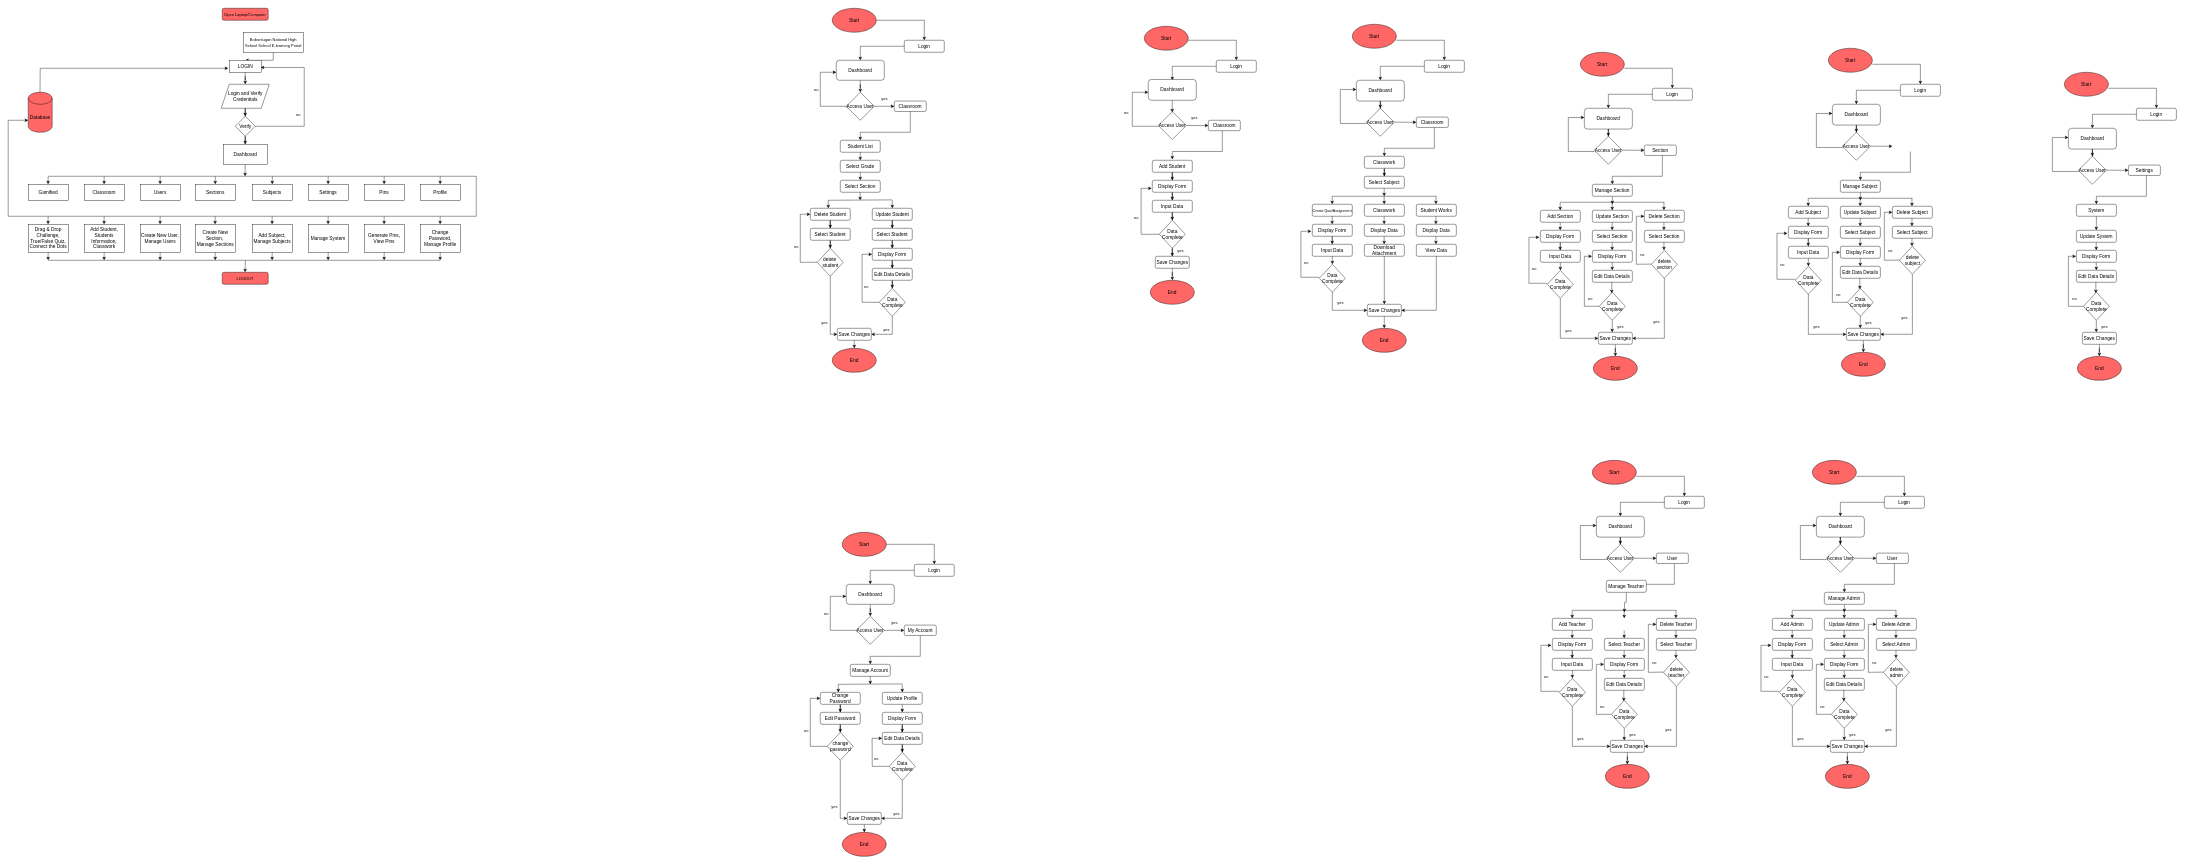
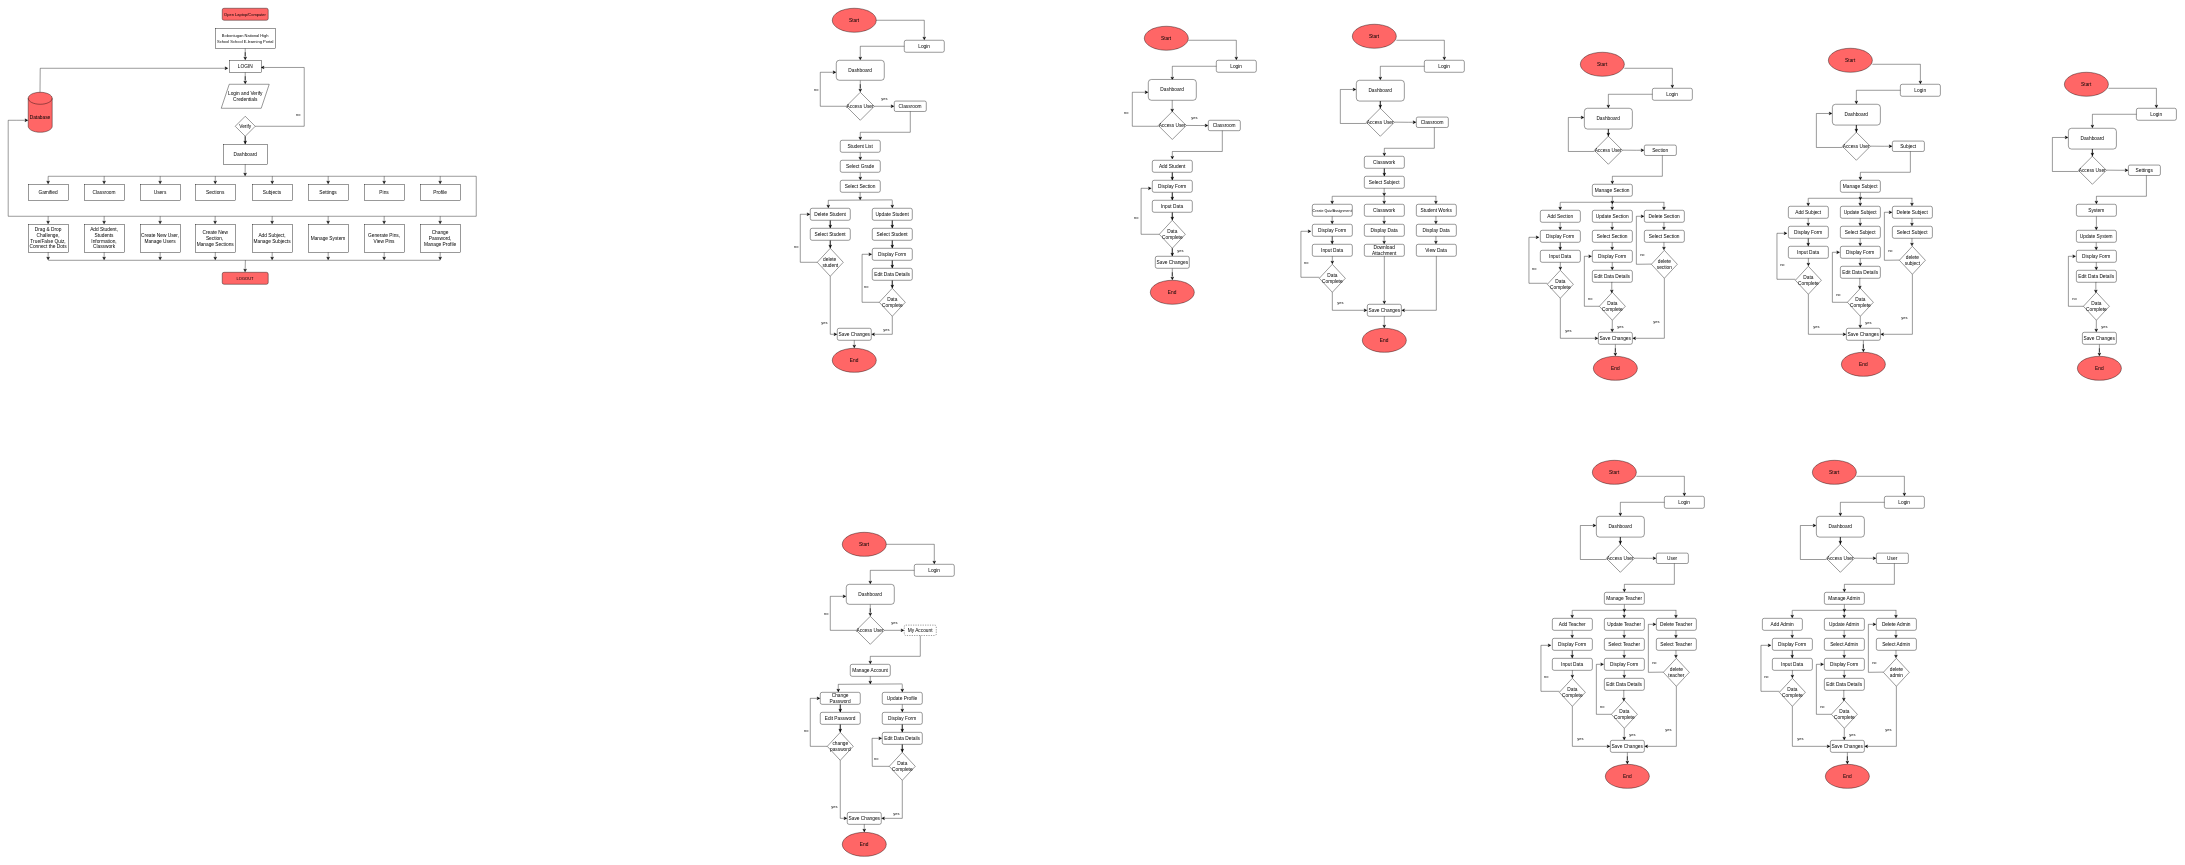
(273, 42) -> (245, 38)
(245, 114) -> none
none -> (1908, 146)
(1626, 586) -> (1624, 598)
none -> (1624, 624)
(1792, 624) -> (1782, 624)
(920, 630) -> (920, 630)
